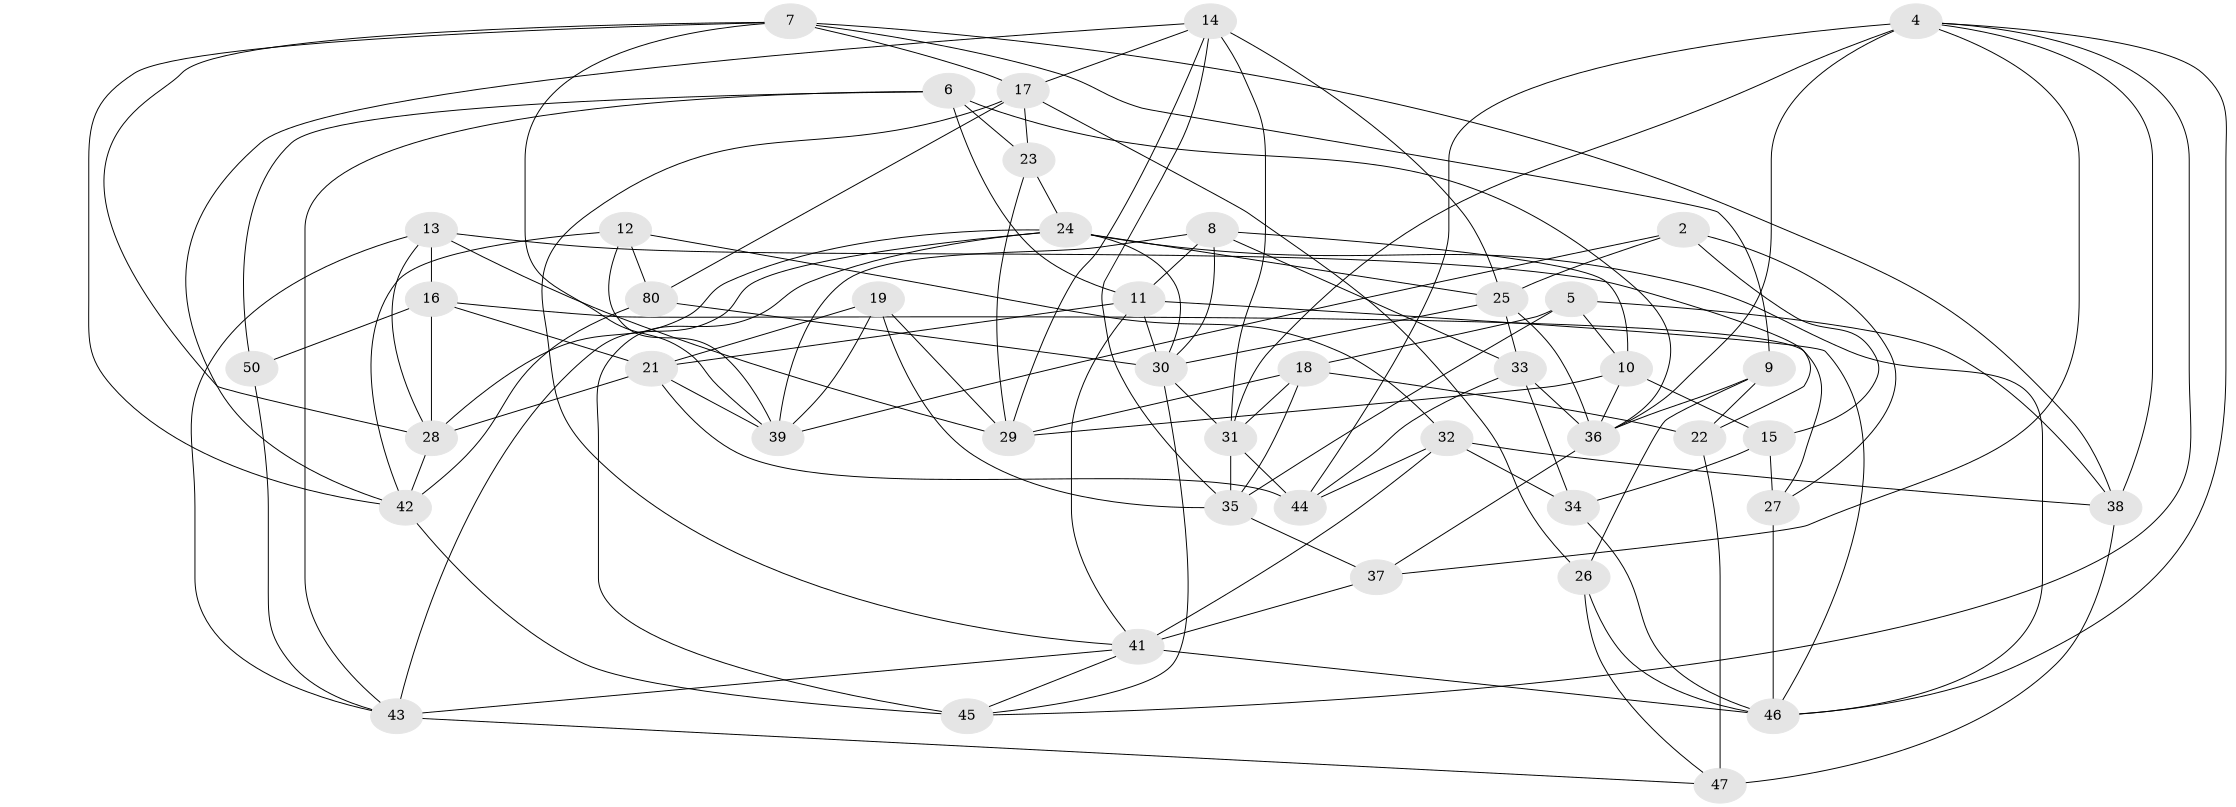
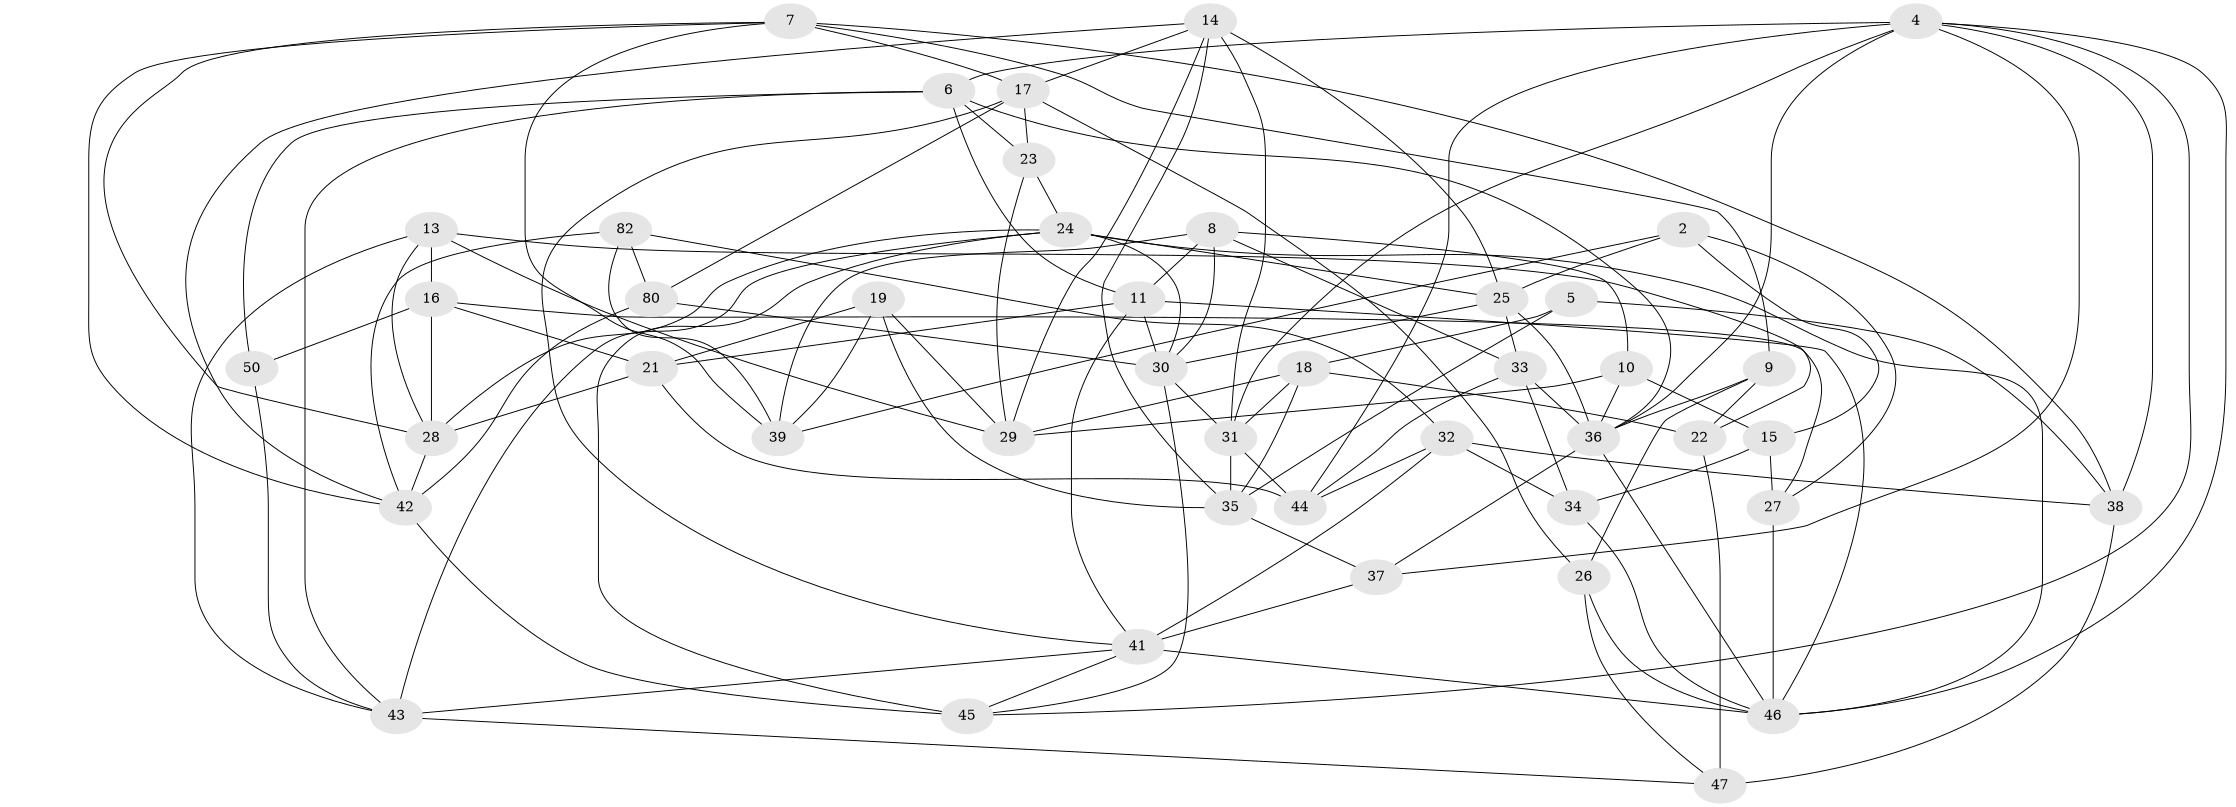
none -> (1428, 35)
(625, 230) -> (625, 230)
(1600, 335) -> none
(715, 404) -> none
none -> (1683, 577)
